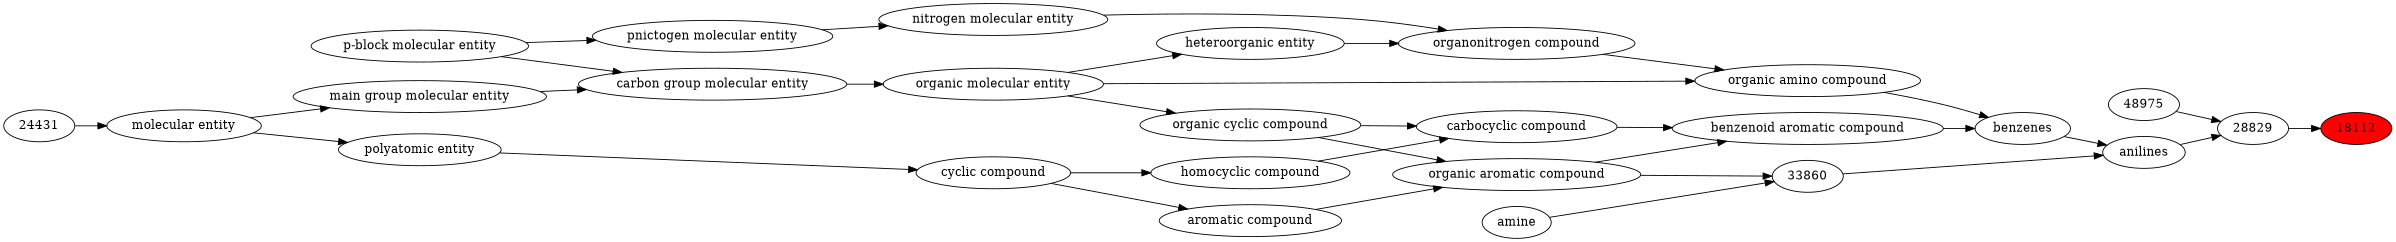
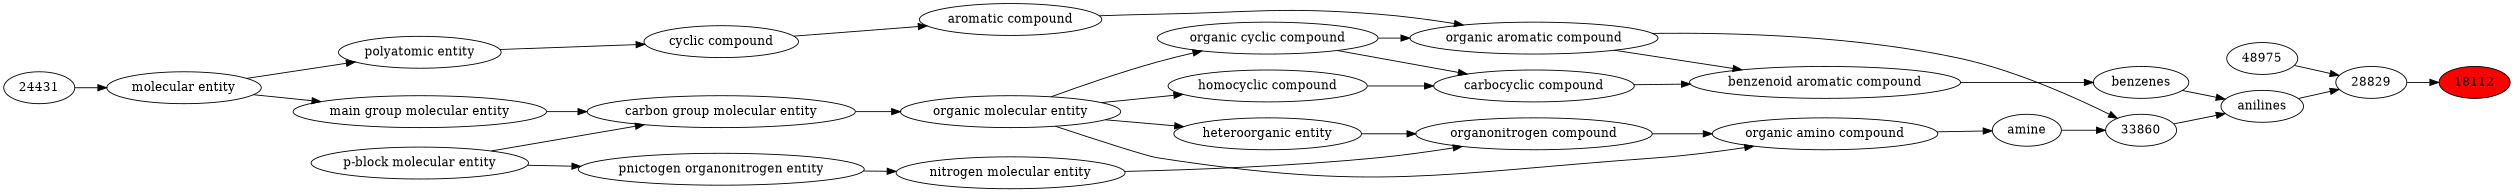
(713, 36) -> (721, 169)
(1932, 102) -> (1960, 131)
(1106, 173) -> (1138, 99)
